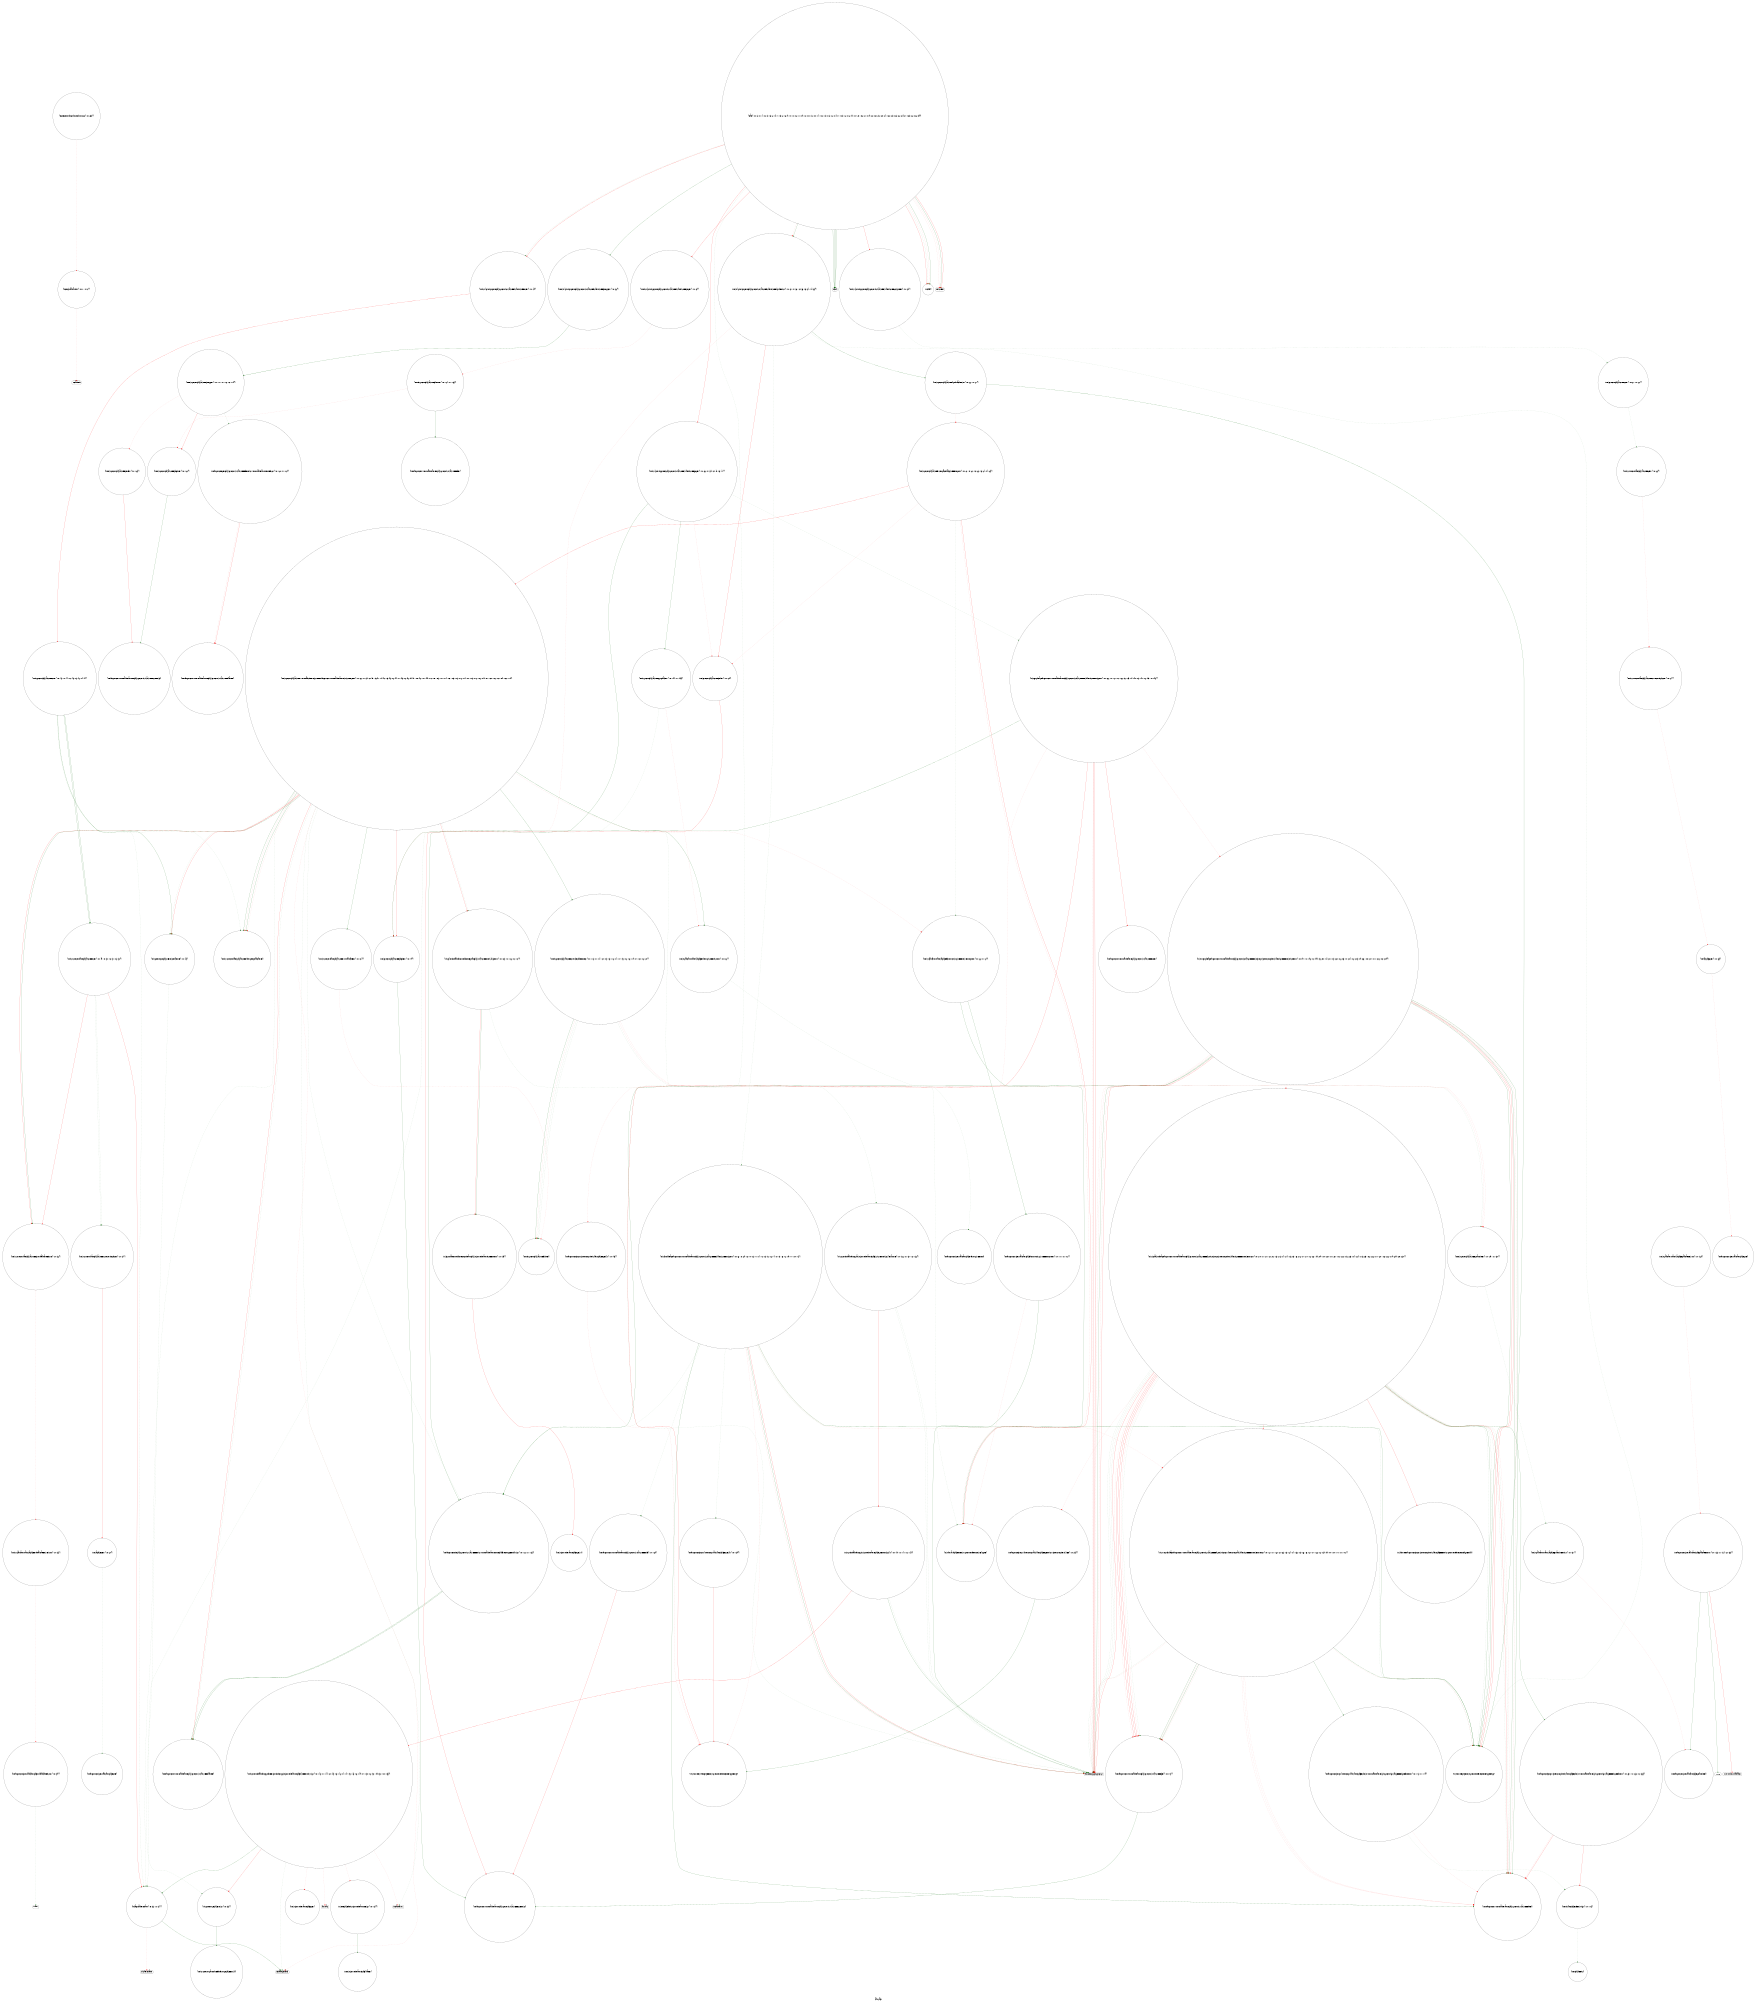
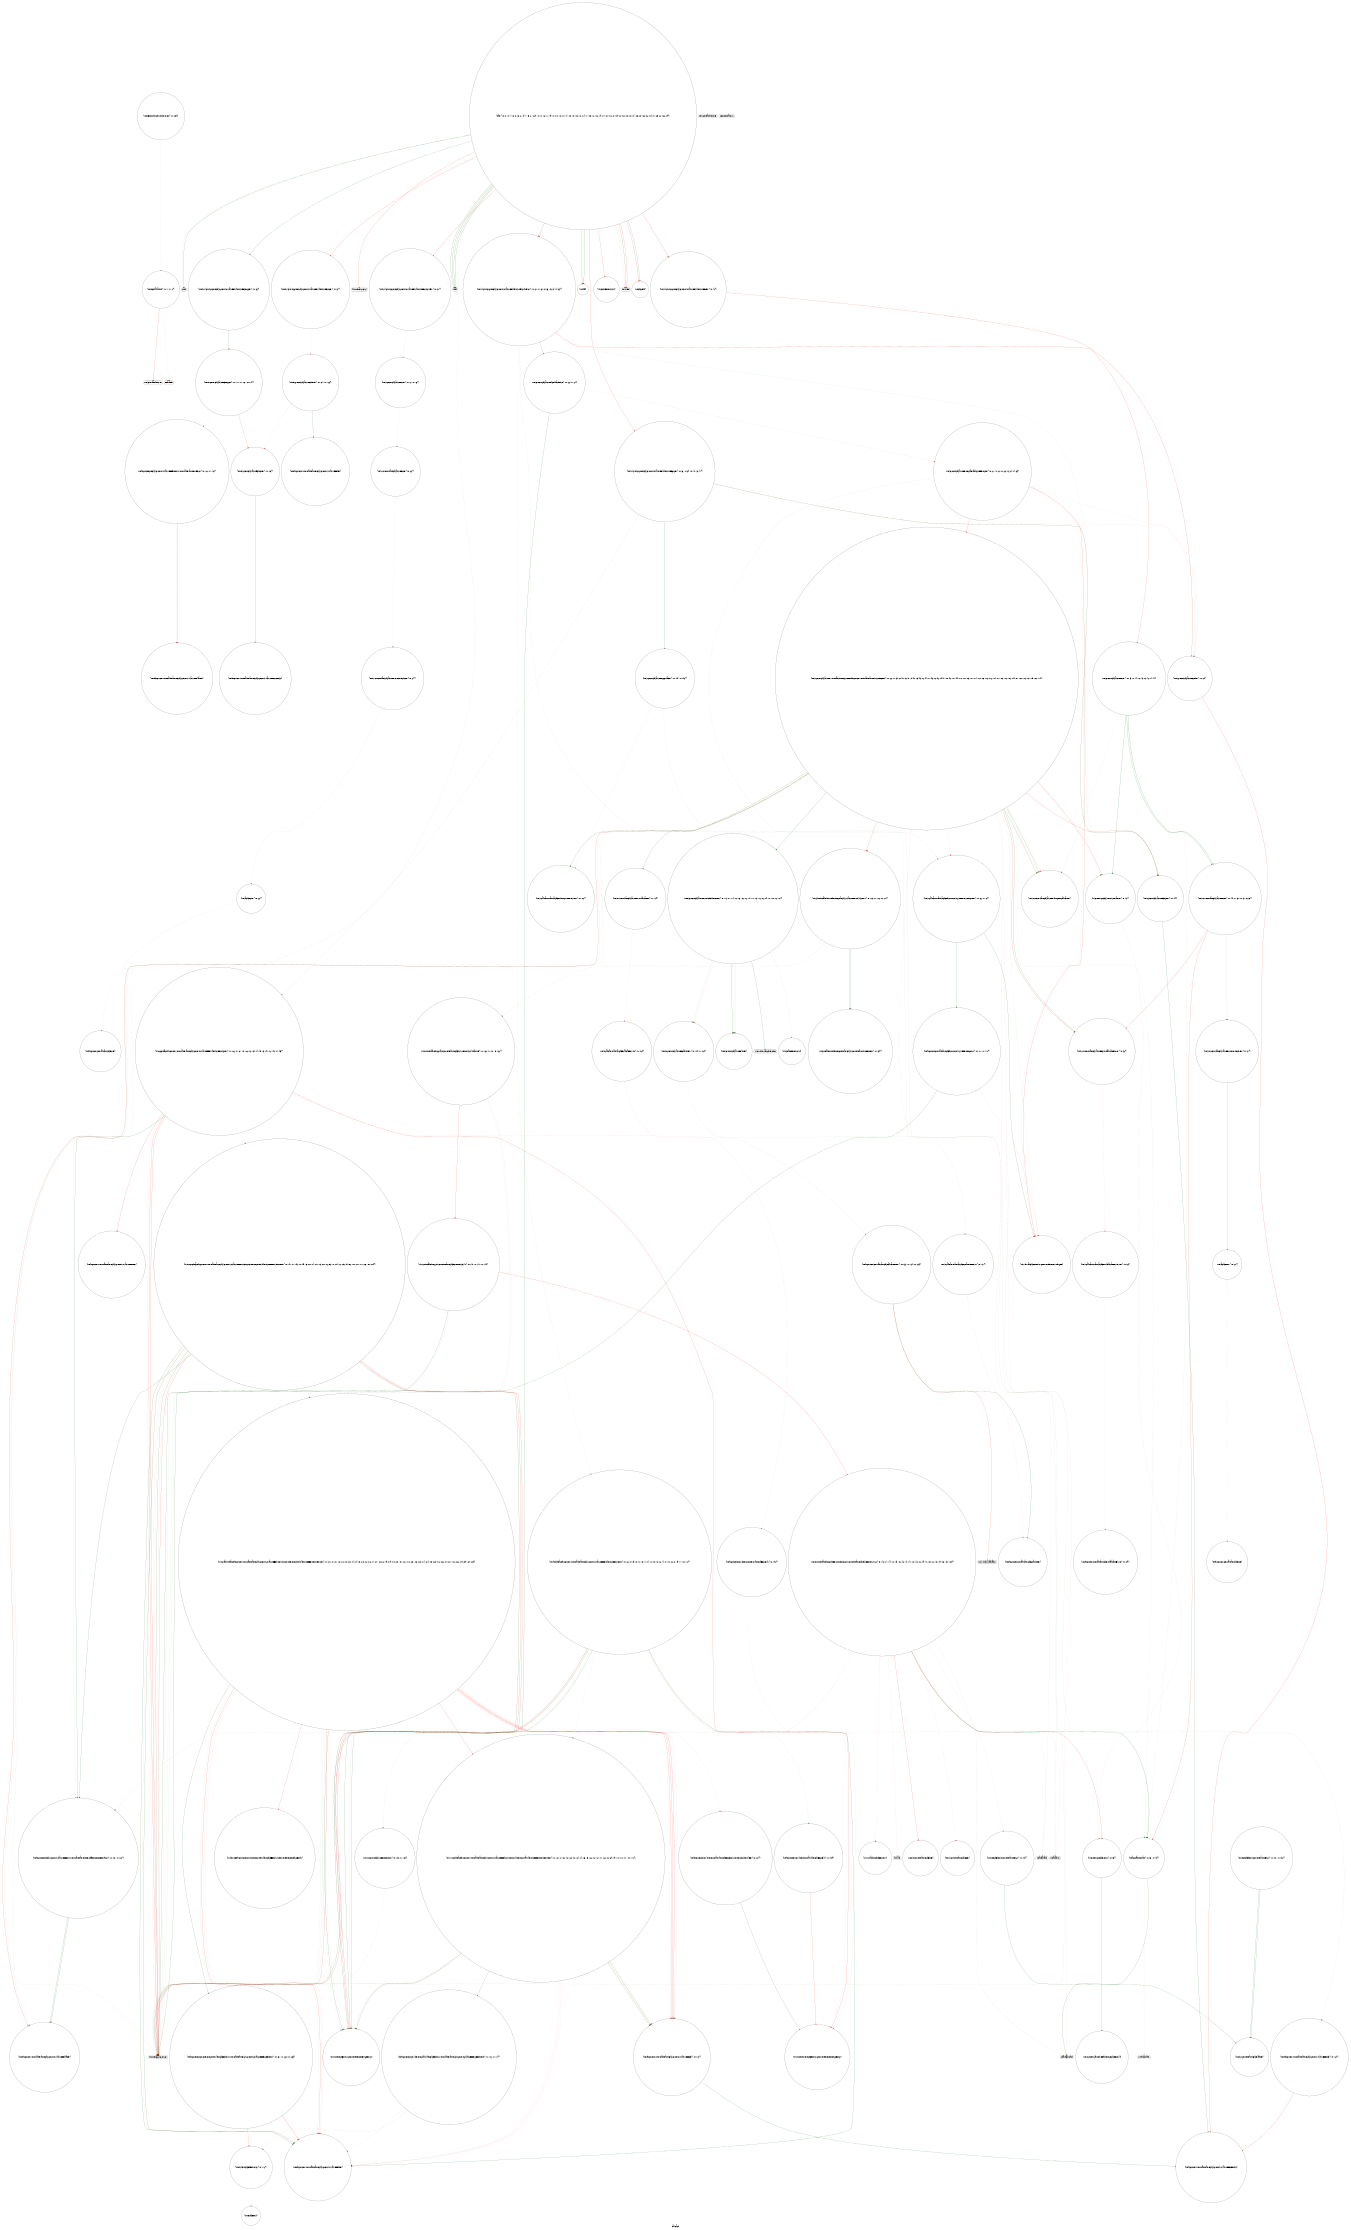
none -> (708, 116)
none -> (727, 116)
none -> (184, 289)
none -> (359, 289)
none -> (607, 289)
none -> (640, 289)
none -> (153, 383)
(122, 472) -> none
none -> (765, 1051)
none -> (792, 1051)
(472, 1086) -> (629, 975)
(964, 1257) -> none
(569, 1553) -> none
(1718, 1774) -> none
none -> (385, 1858)
none -> (875, 1858)
none -> (921, 1858)
none -> (1042, 1858)
none -> (1261, 1858)
(36, 1907) -> none
